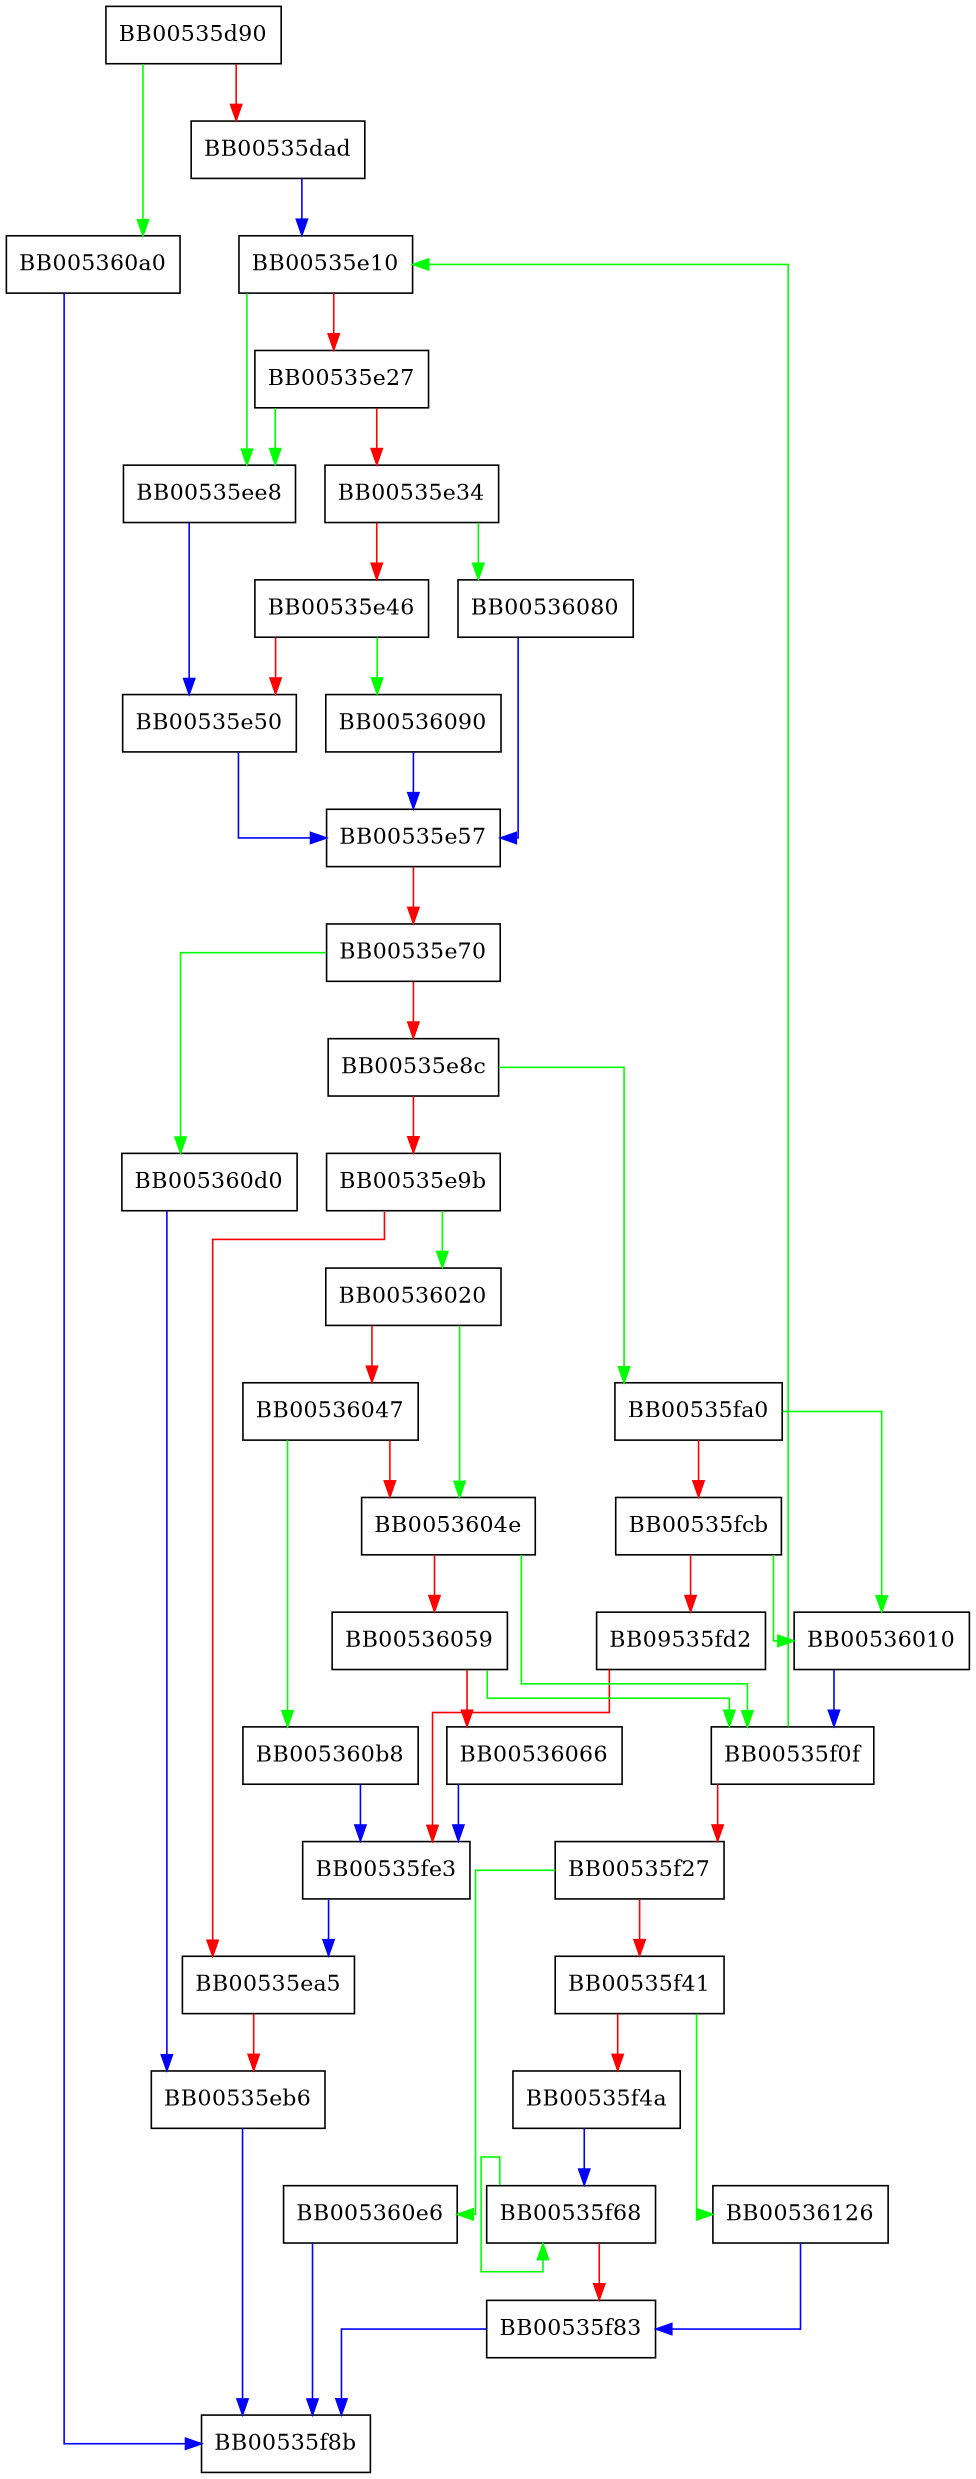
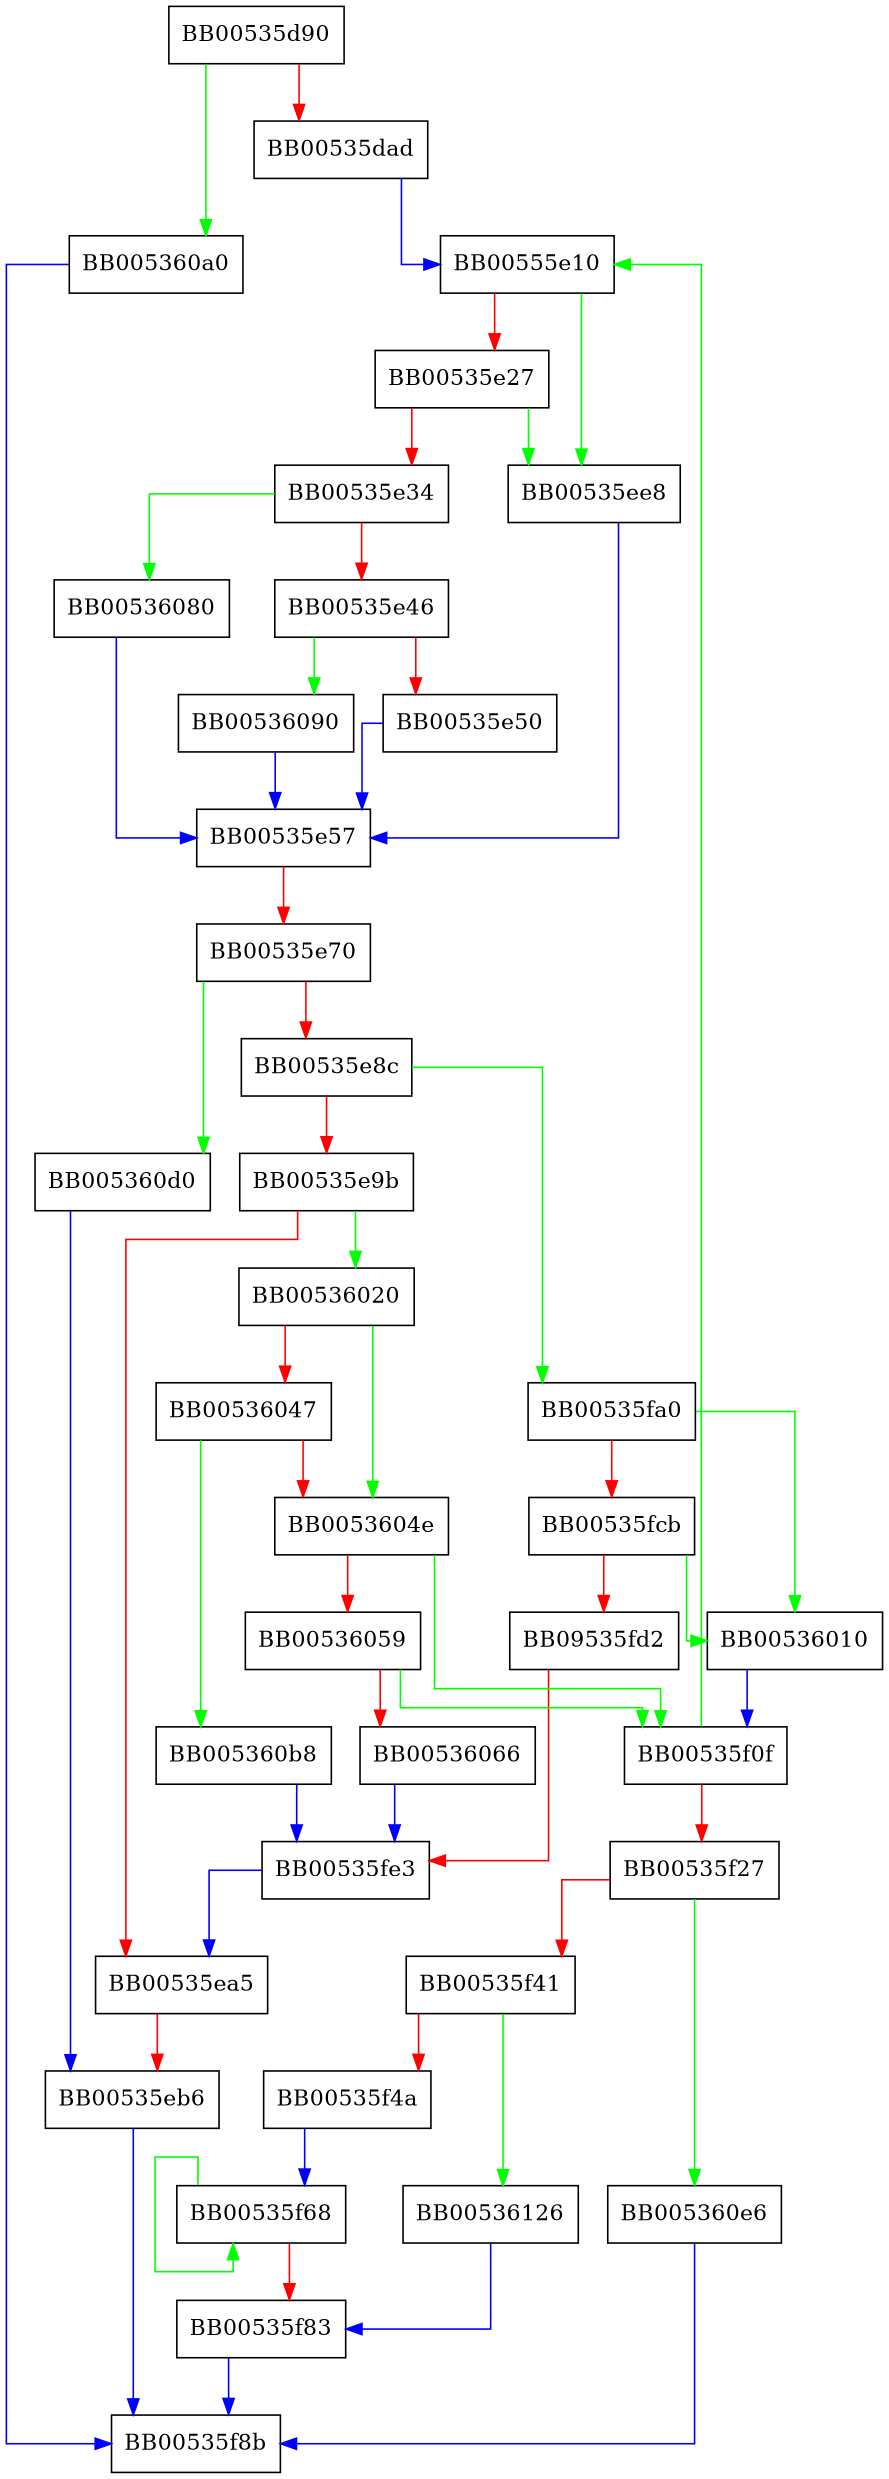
(326, 264) -> (527, 264)
(189, 601) -> (619, 796)
